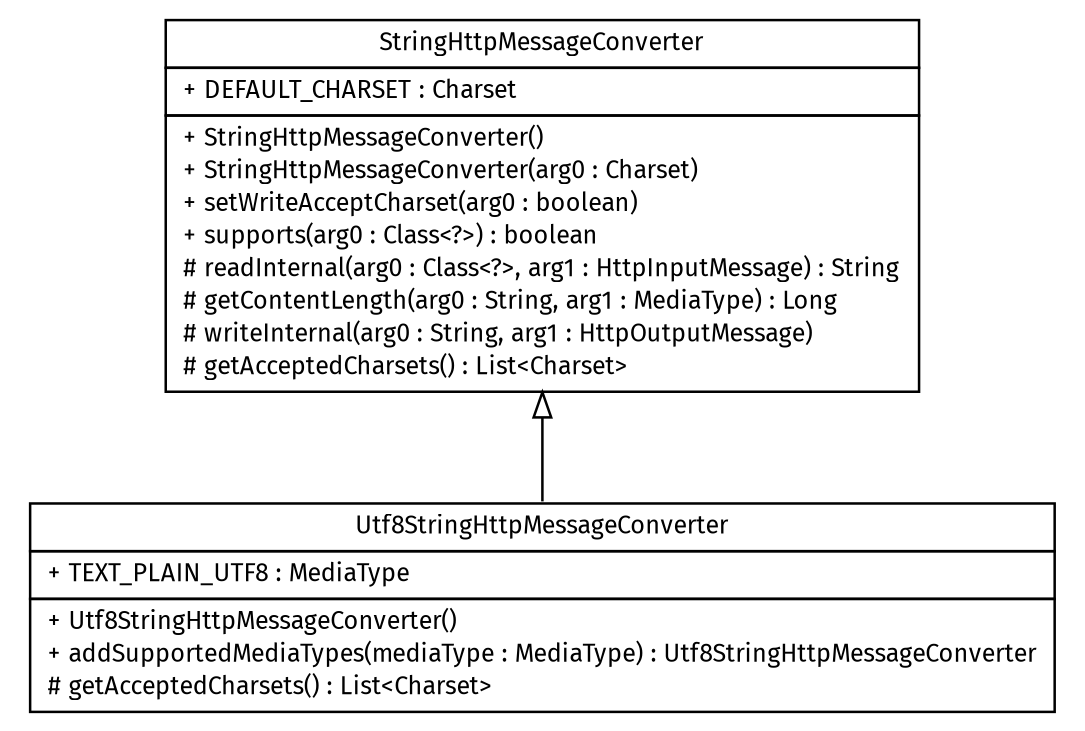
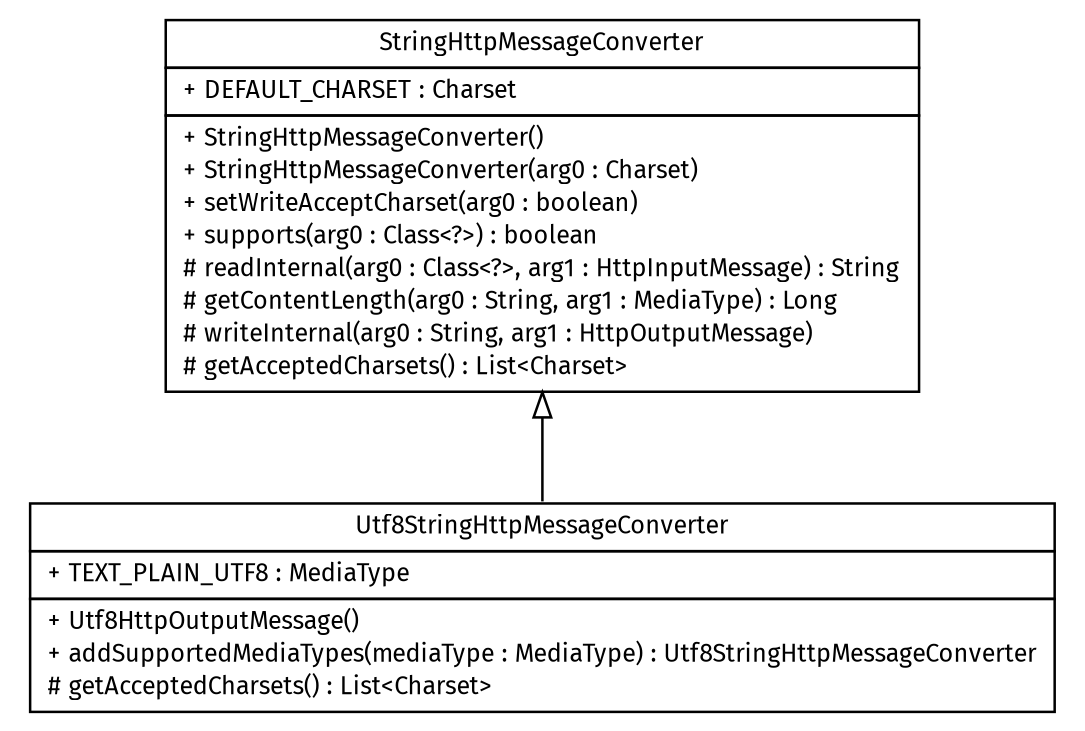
(252, 622) -> (203, 622)
